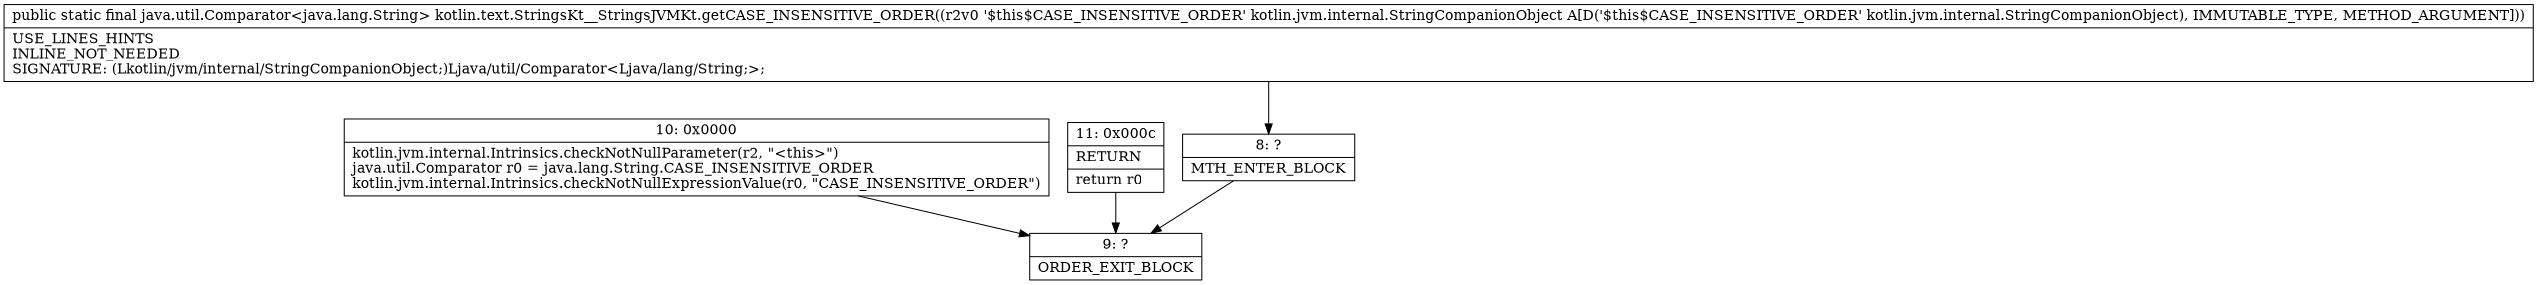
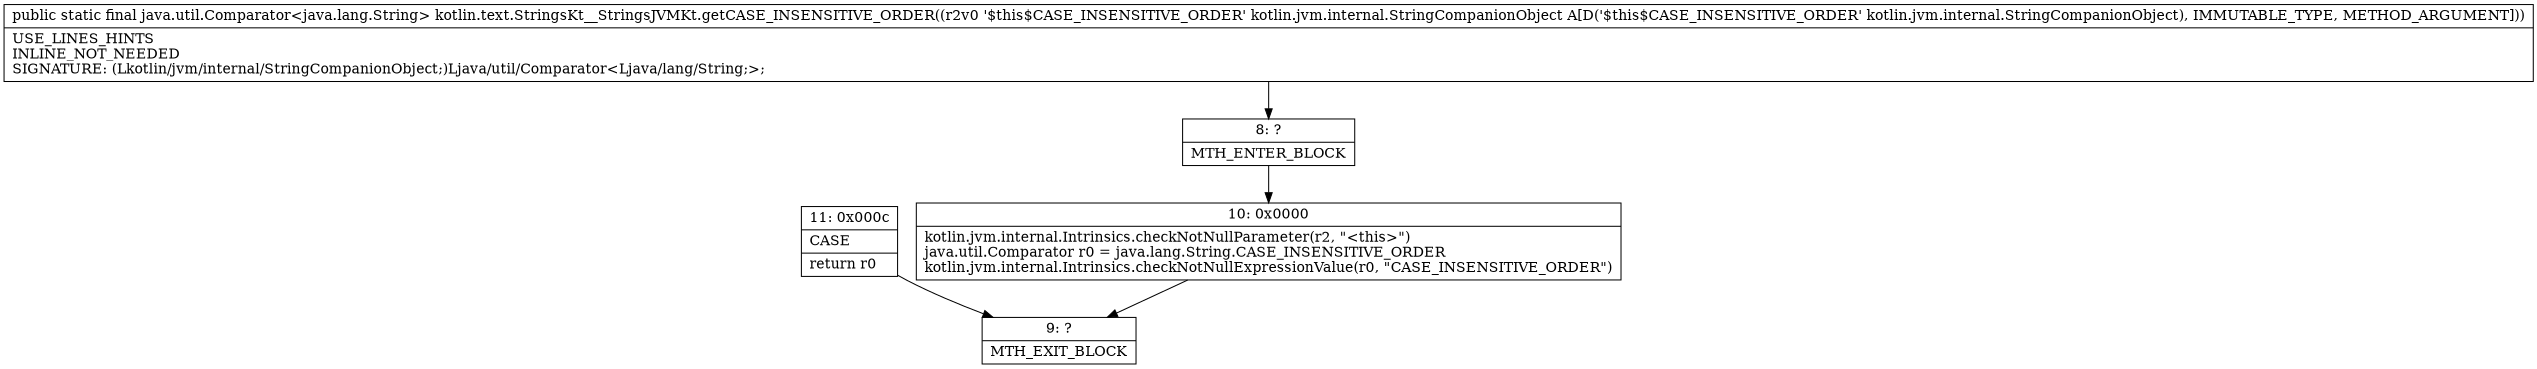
(1109, 157) -> (830, 241)
(1197, 204) -> (1269, 179)
(1116, 268) -> (1059, 352)
